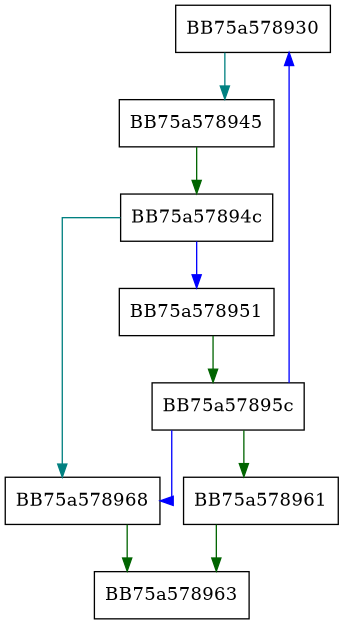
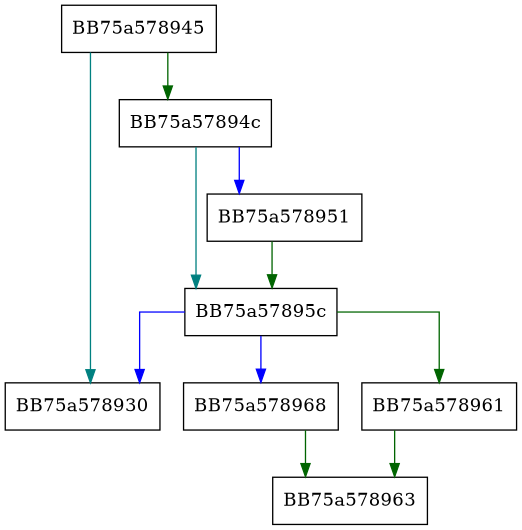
(225, 69) -> (90, 211)
(62, 312) -> (196, 211)
